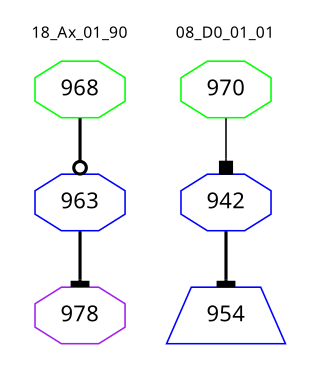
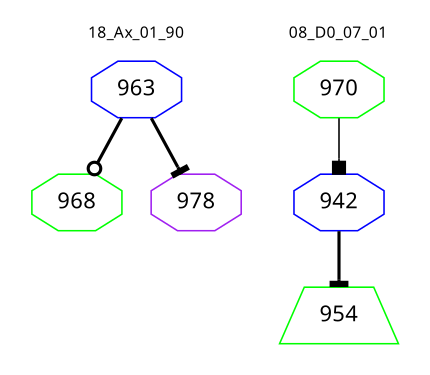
(226, 34) -> (339, 34)
(80, 140) -> (110, 140)
(226, 315) -> (339, 315)
